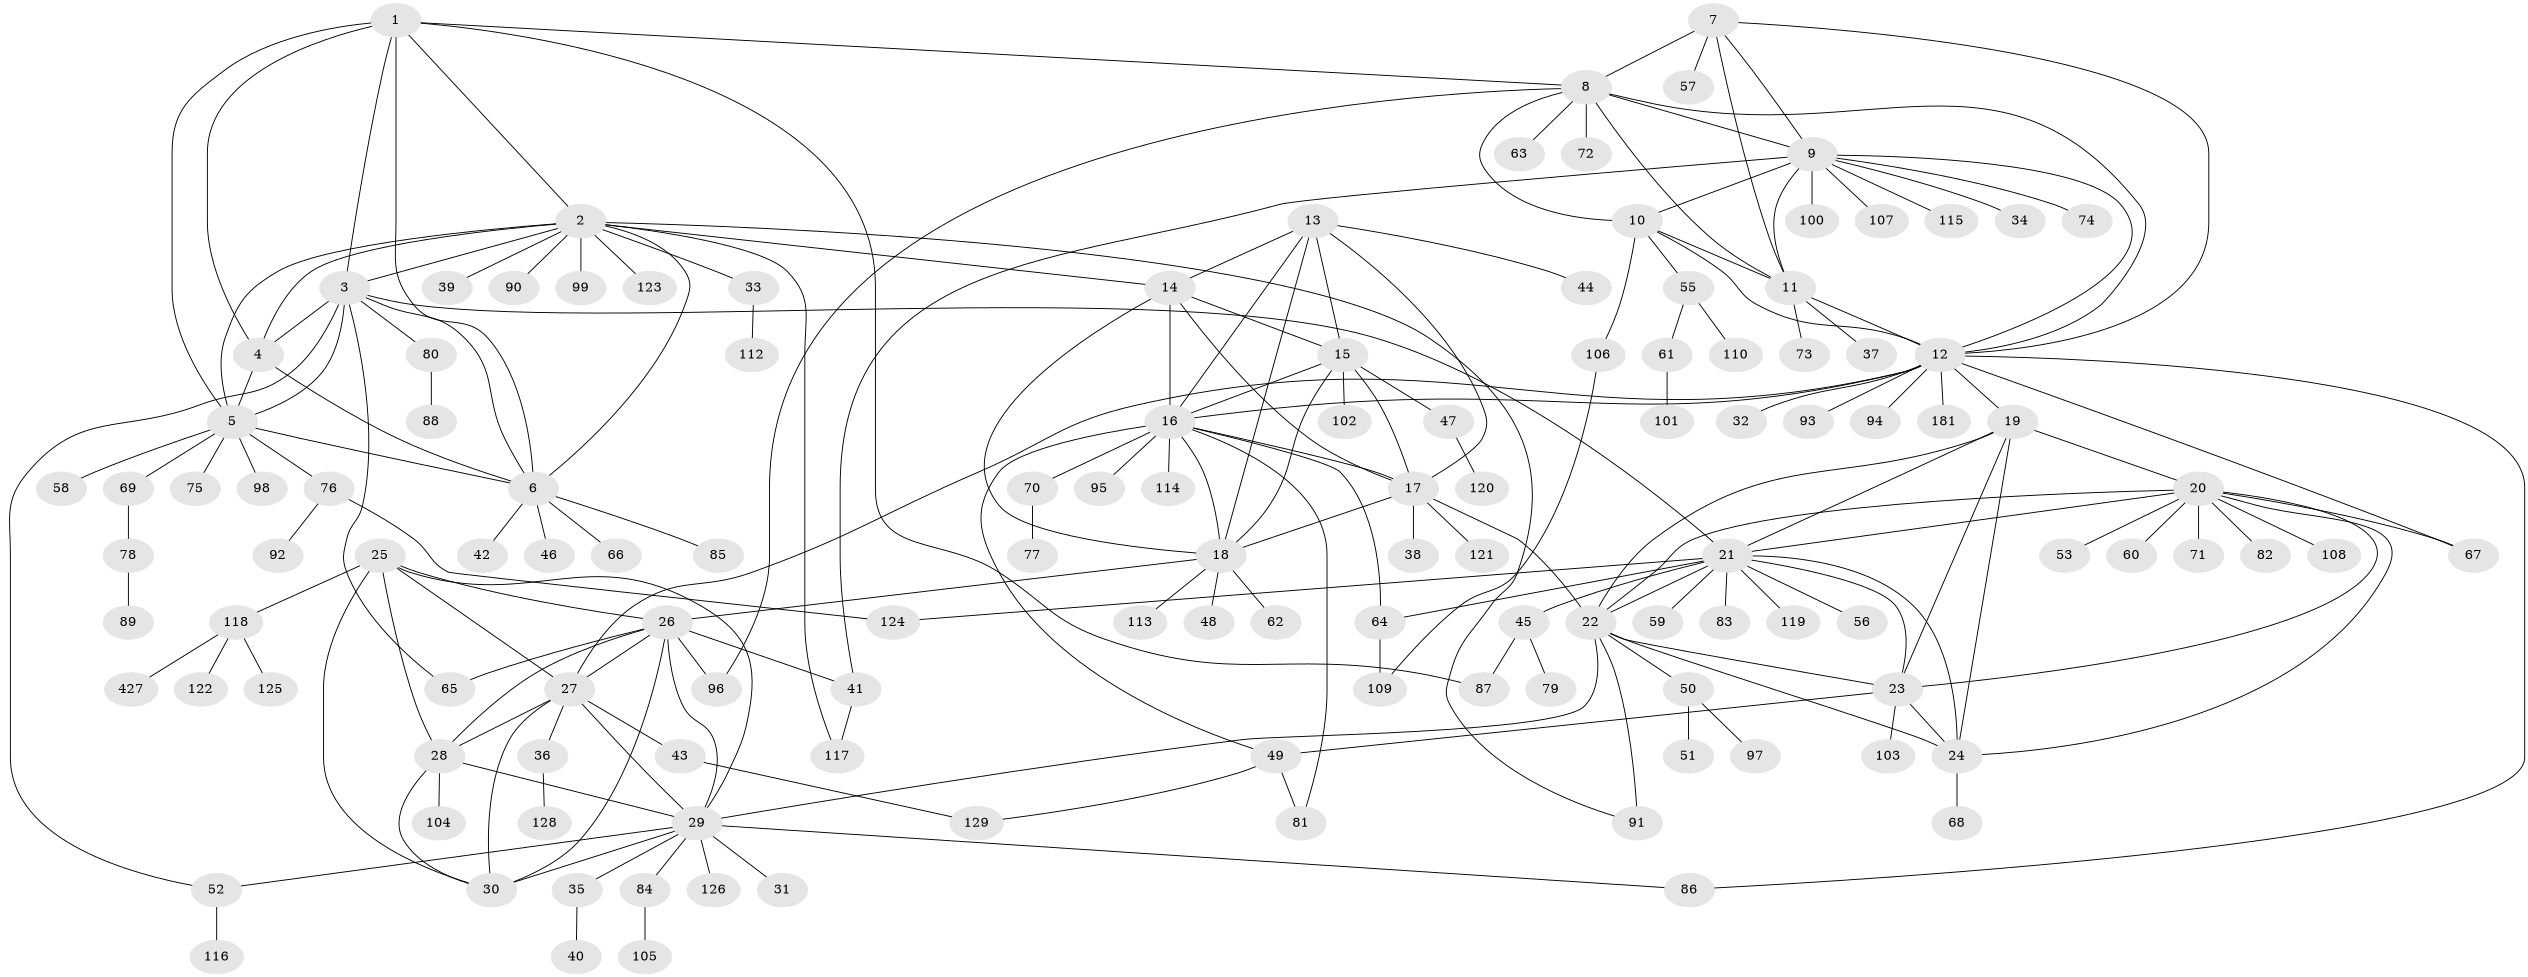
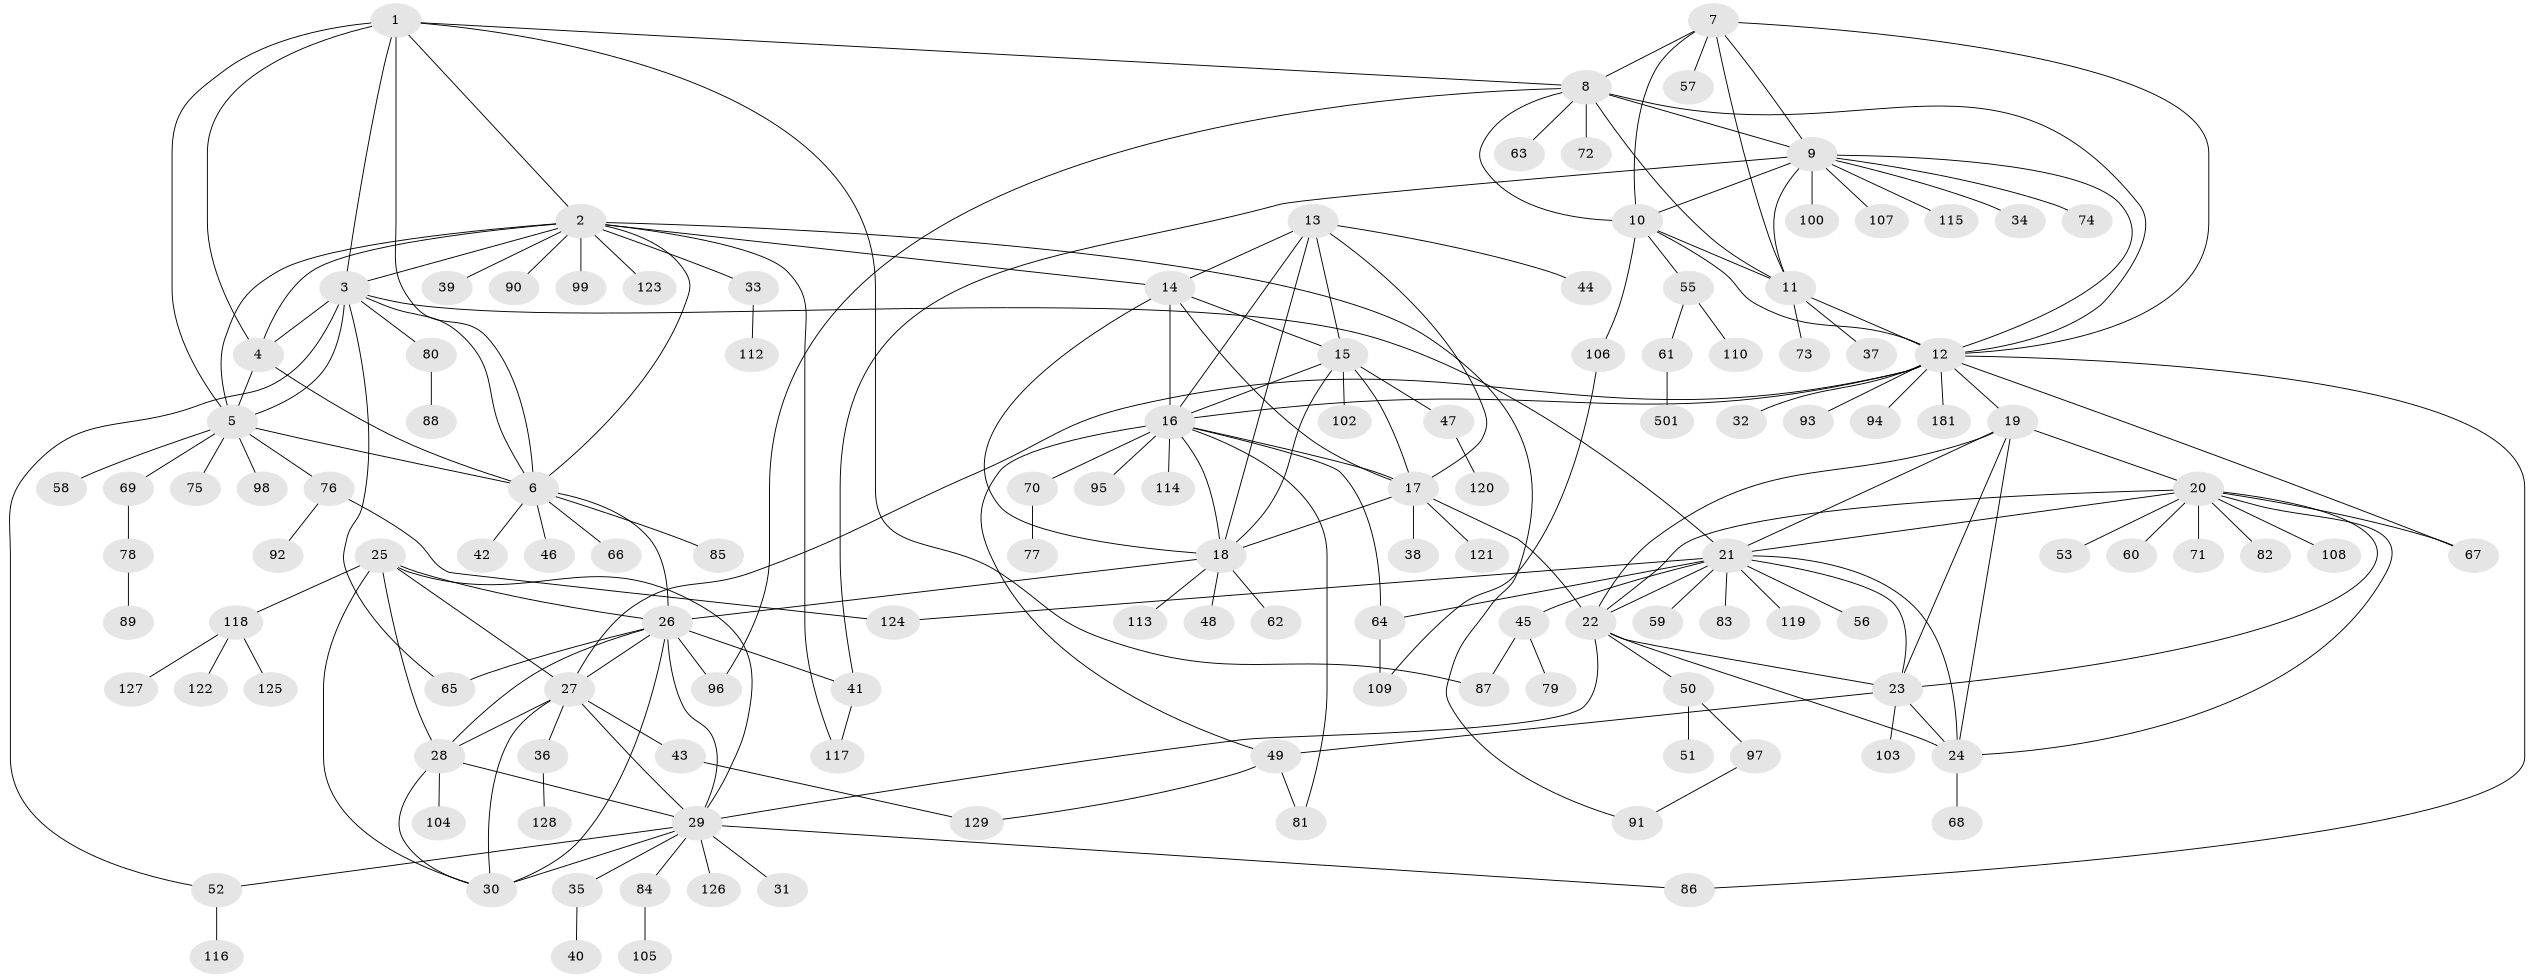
none -> (1640, 113)
(1667, 422) -> (1667, 422)
none -> (644, 533)
(131, 689) -> (131, 689)
(1627, 725) -> (1697, 790)
